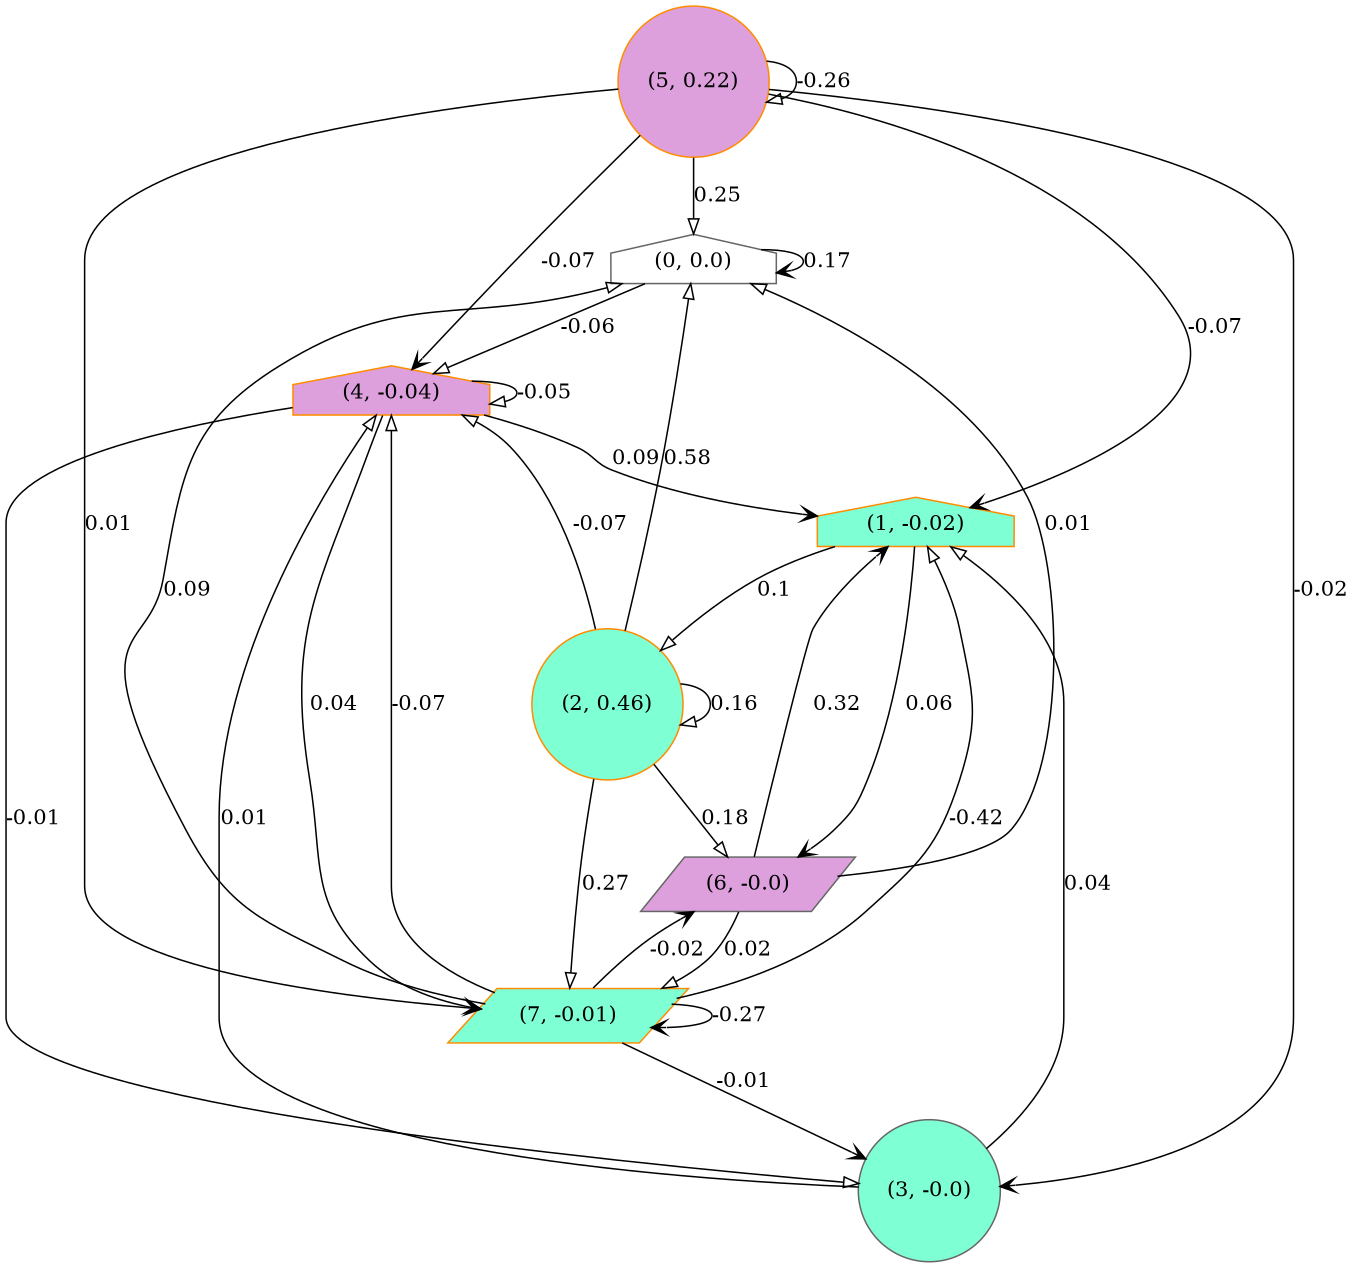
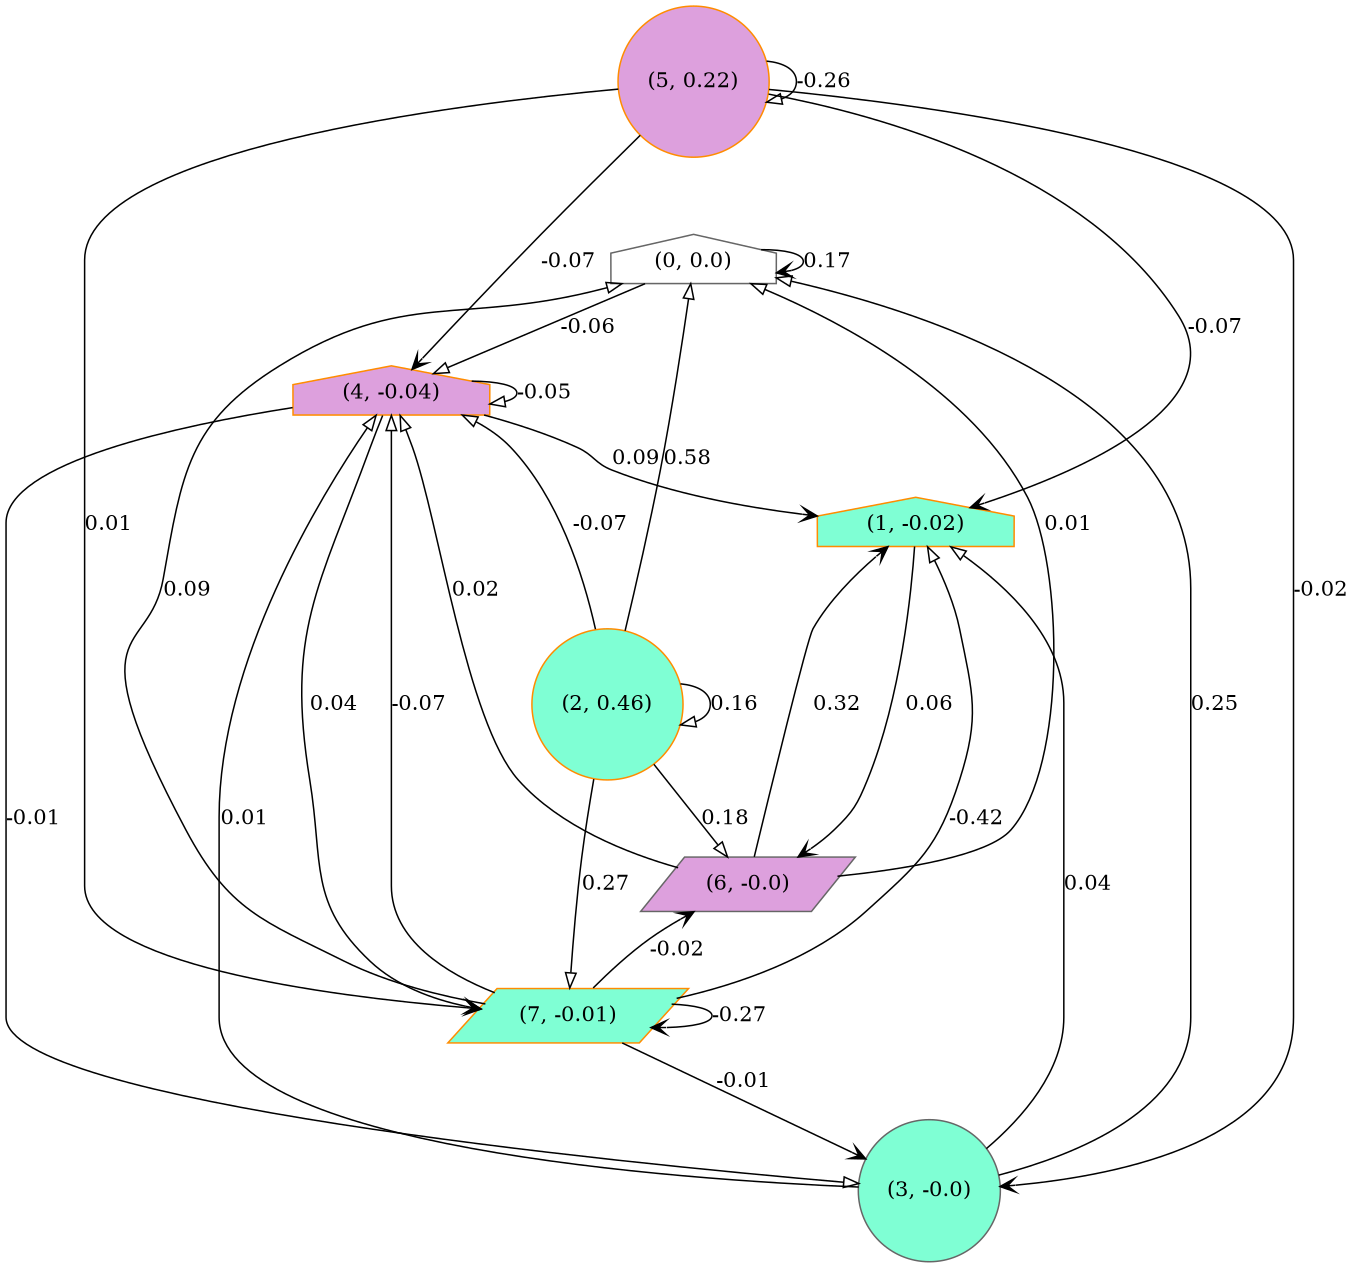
(694, 188) -> (1191, 666)
(748, 584) -> none
(714, 953) -> (478, 697)
